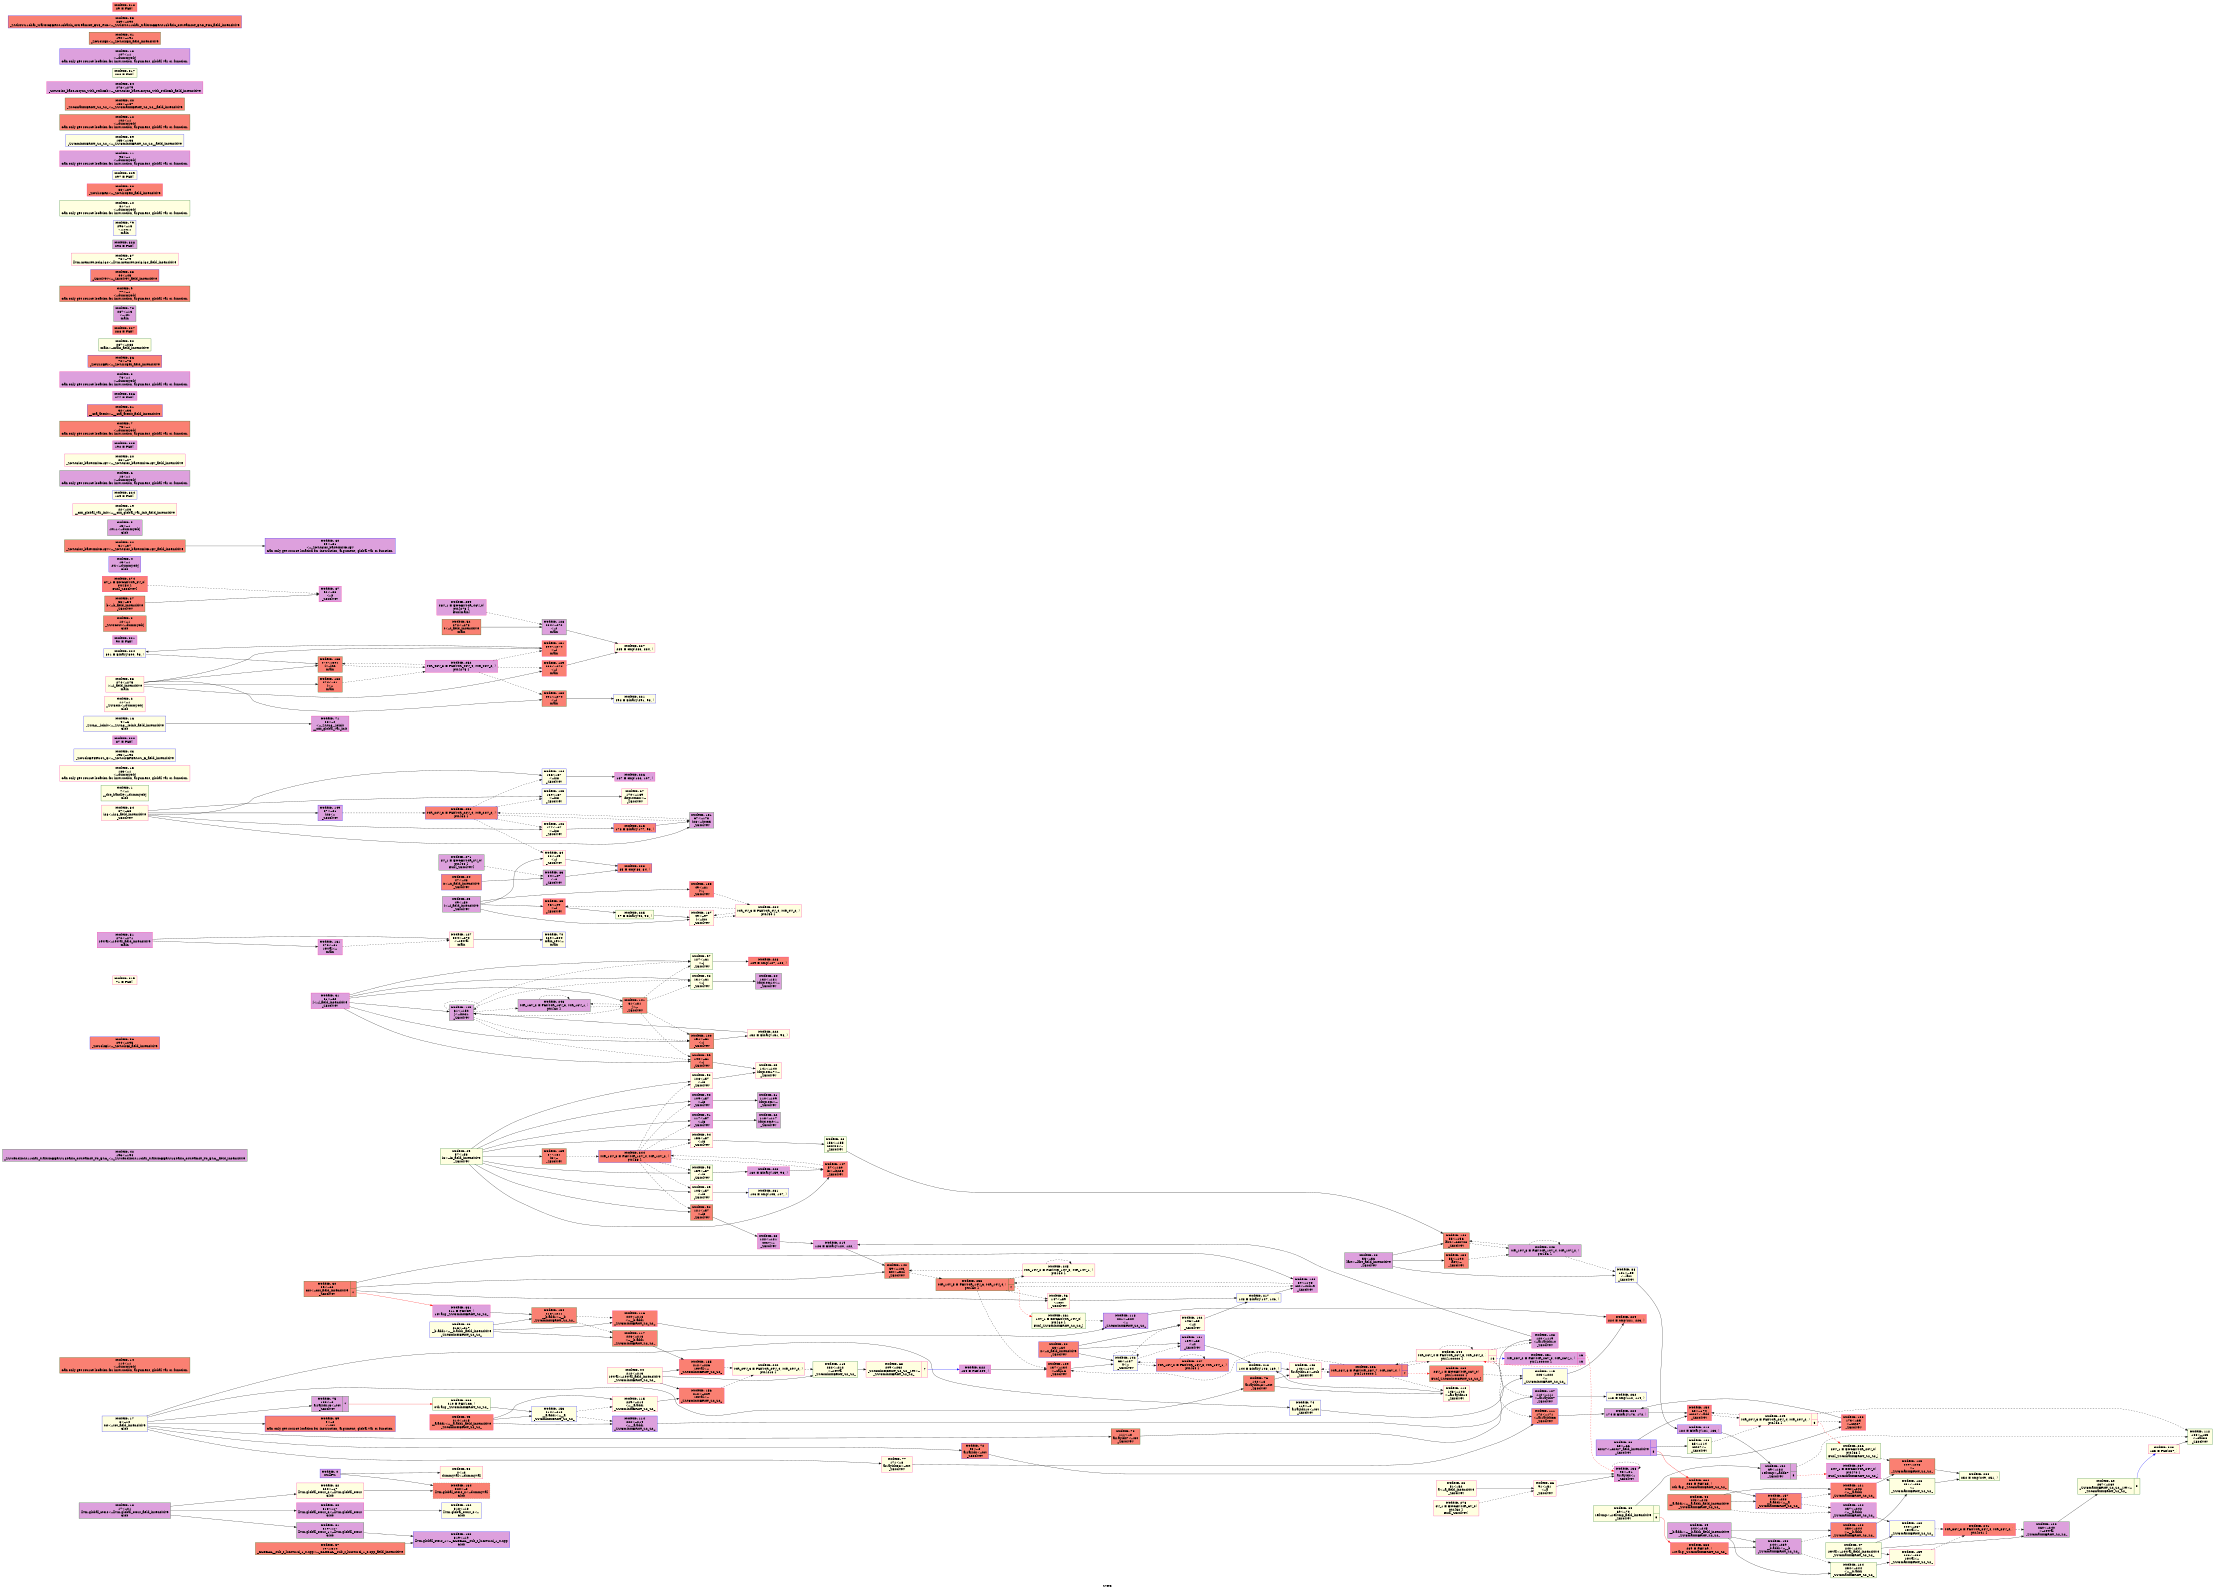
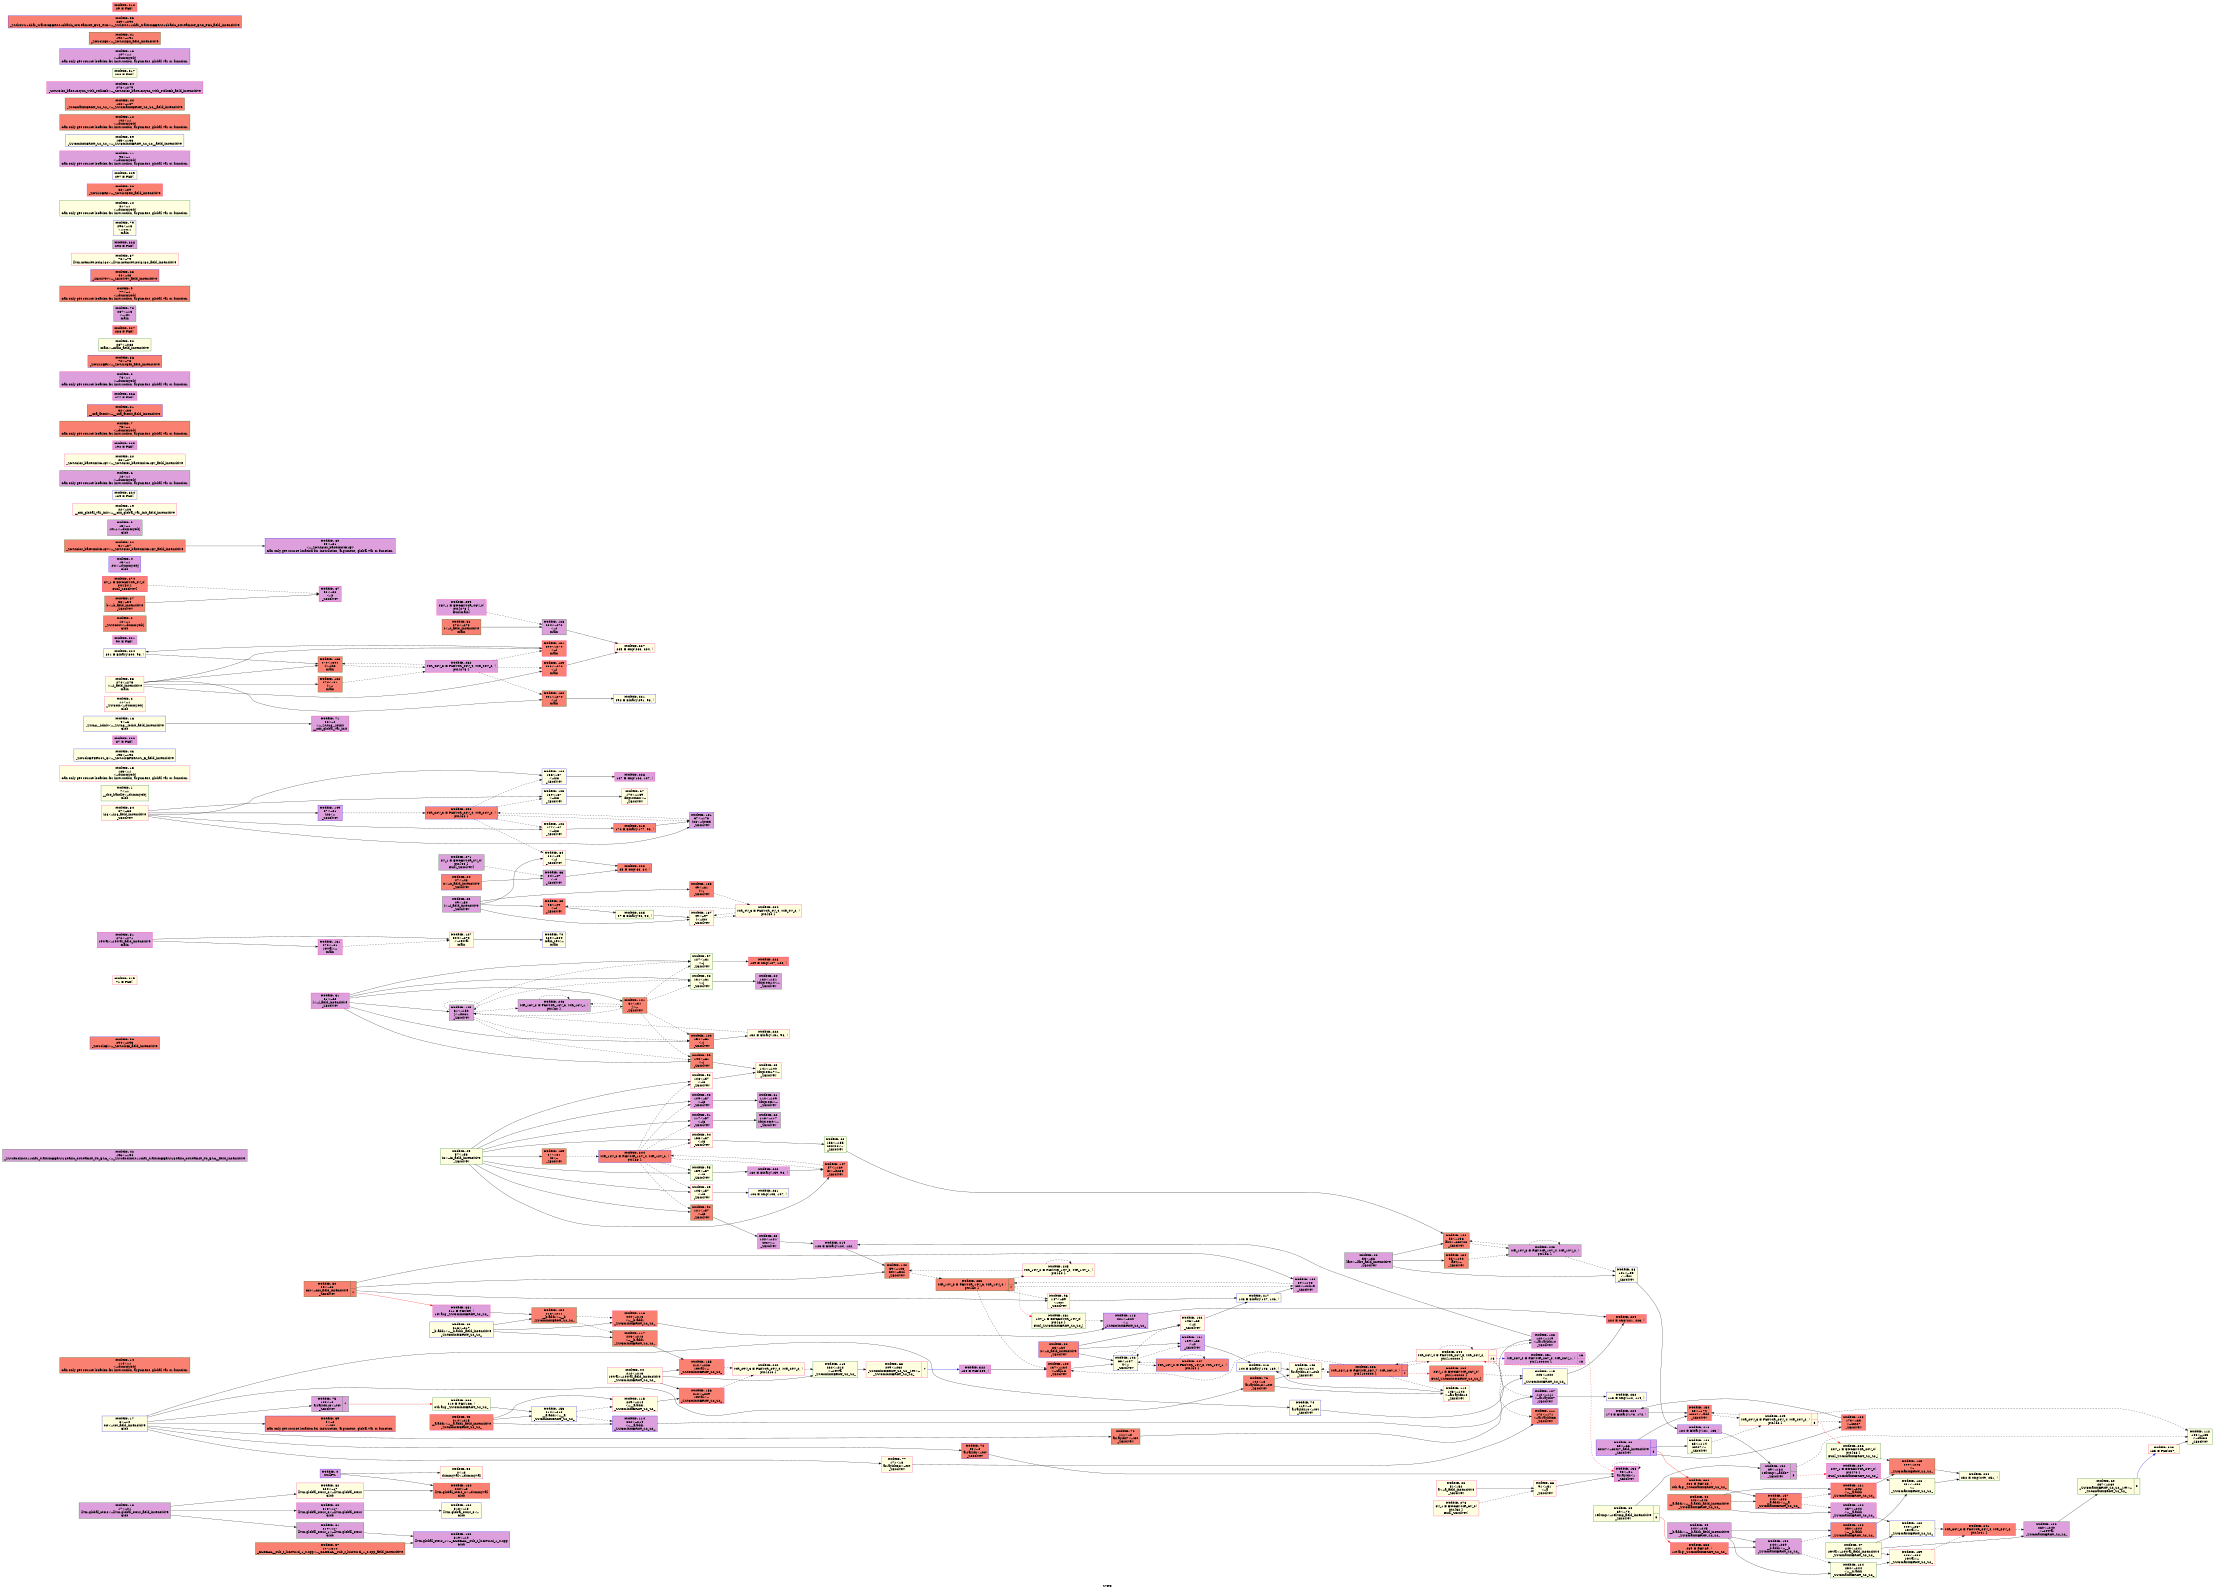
(702, 820) -> (702, 820)
(612, 1023) -> (612, 1023)
(1580, 1415) -> none
(1780, 1513) -> (1780, 1513)
